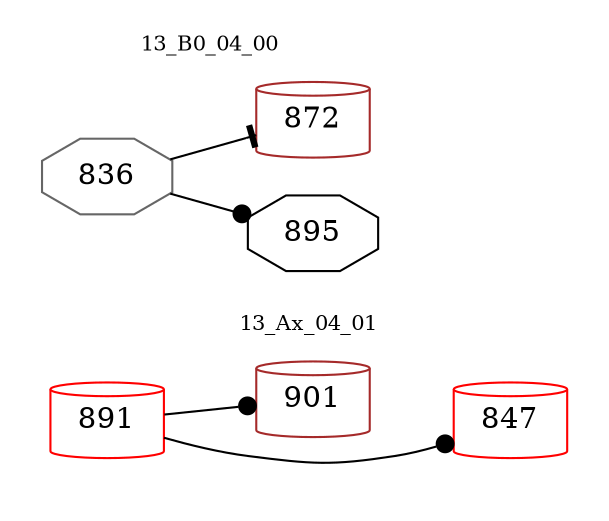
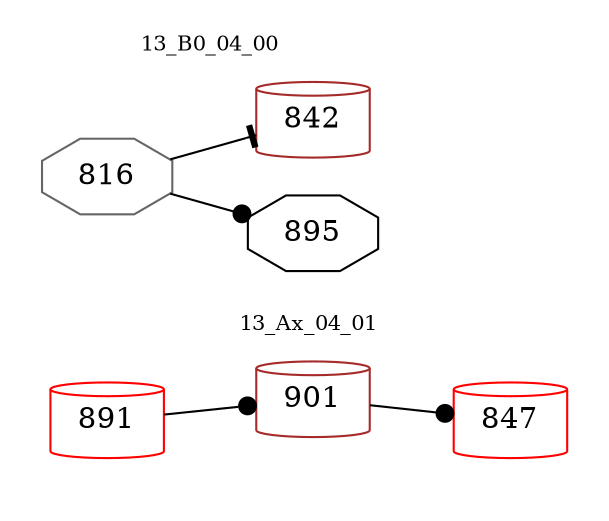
(313, 120) -> (313, 120)
(107, 177) -> (107, 177)
(300, 462) -> (403, 409)
